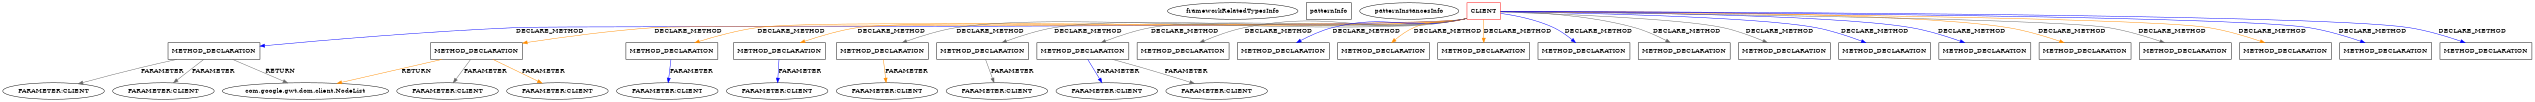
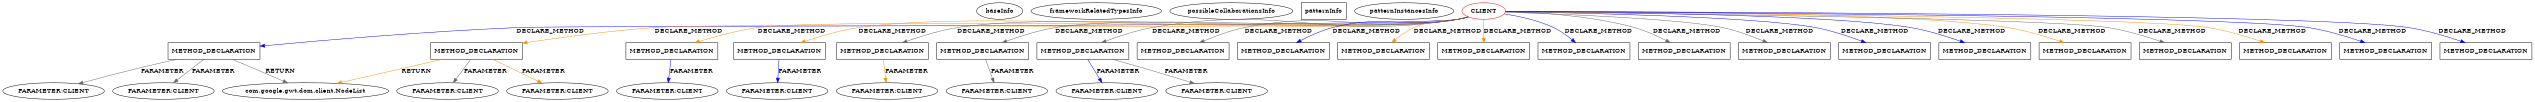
none -> (1000, 11)
none -> (1231, 11)
(1484, 11) -> (1484, 11)
